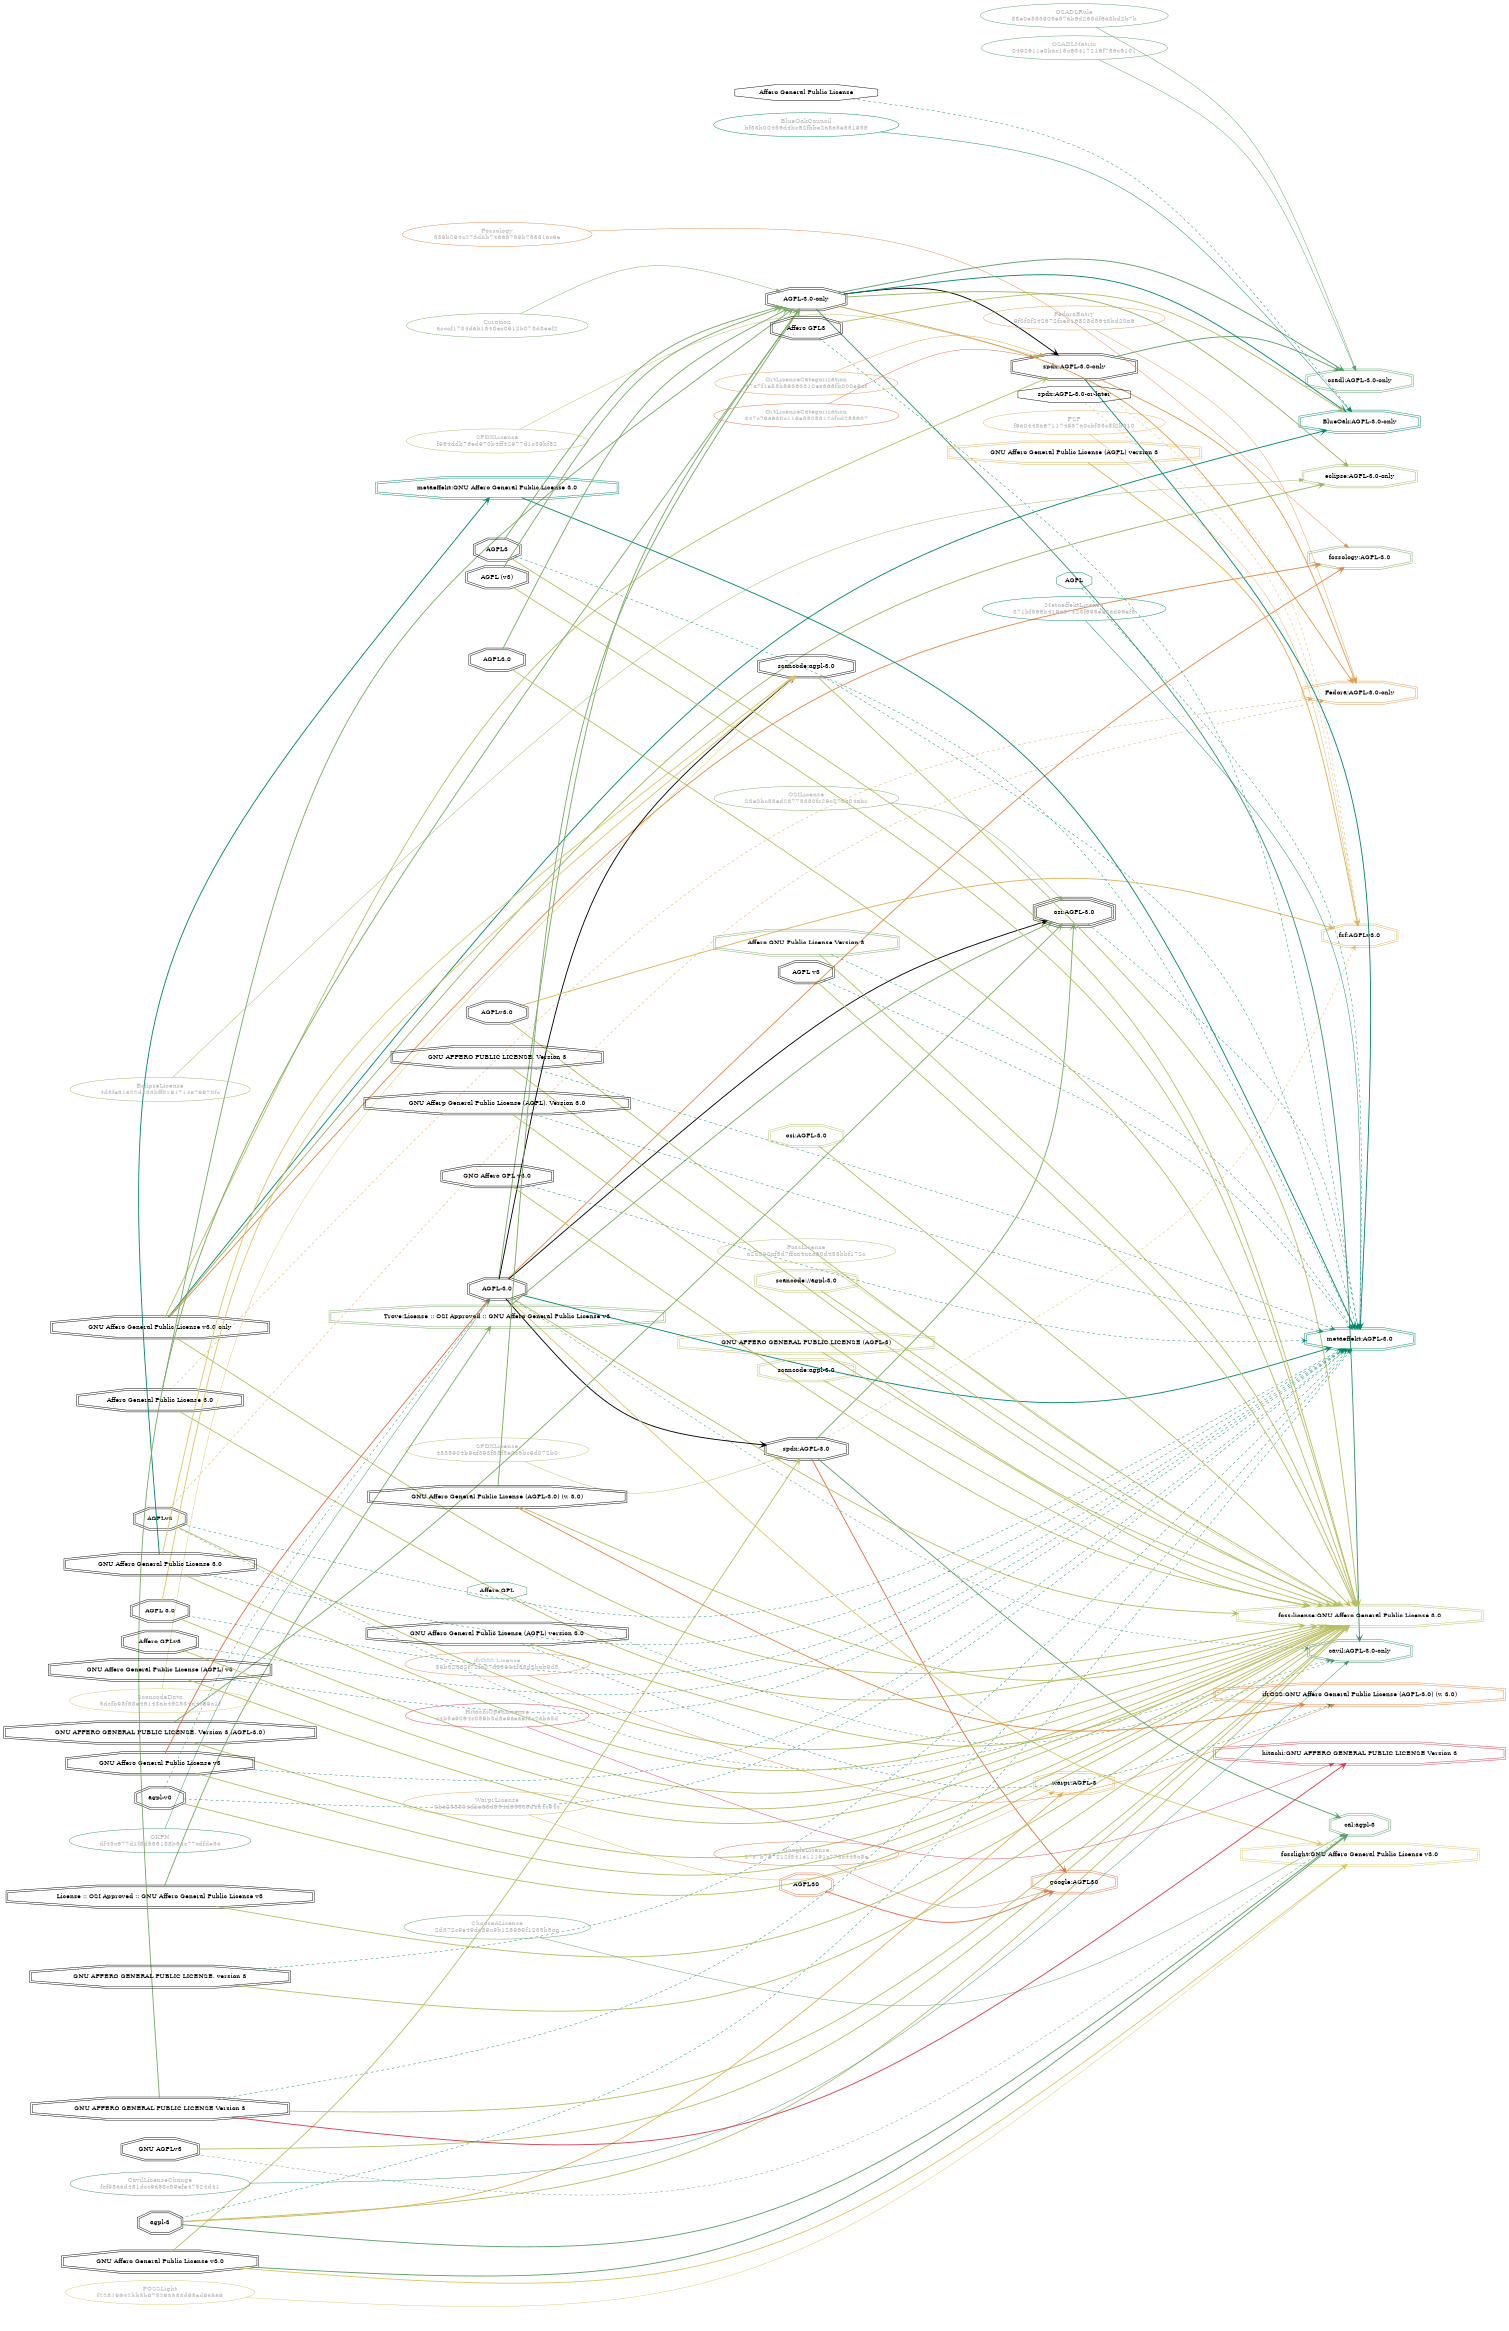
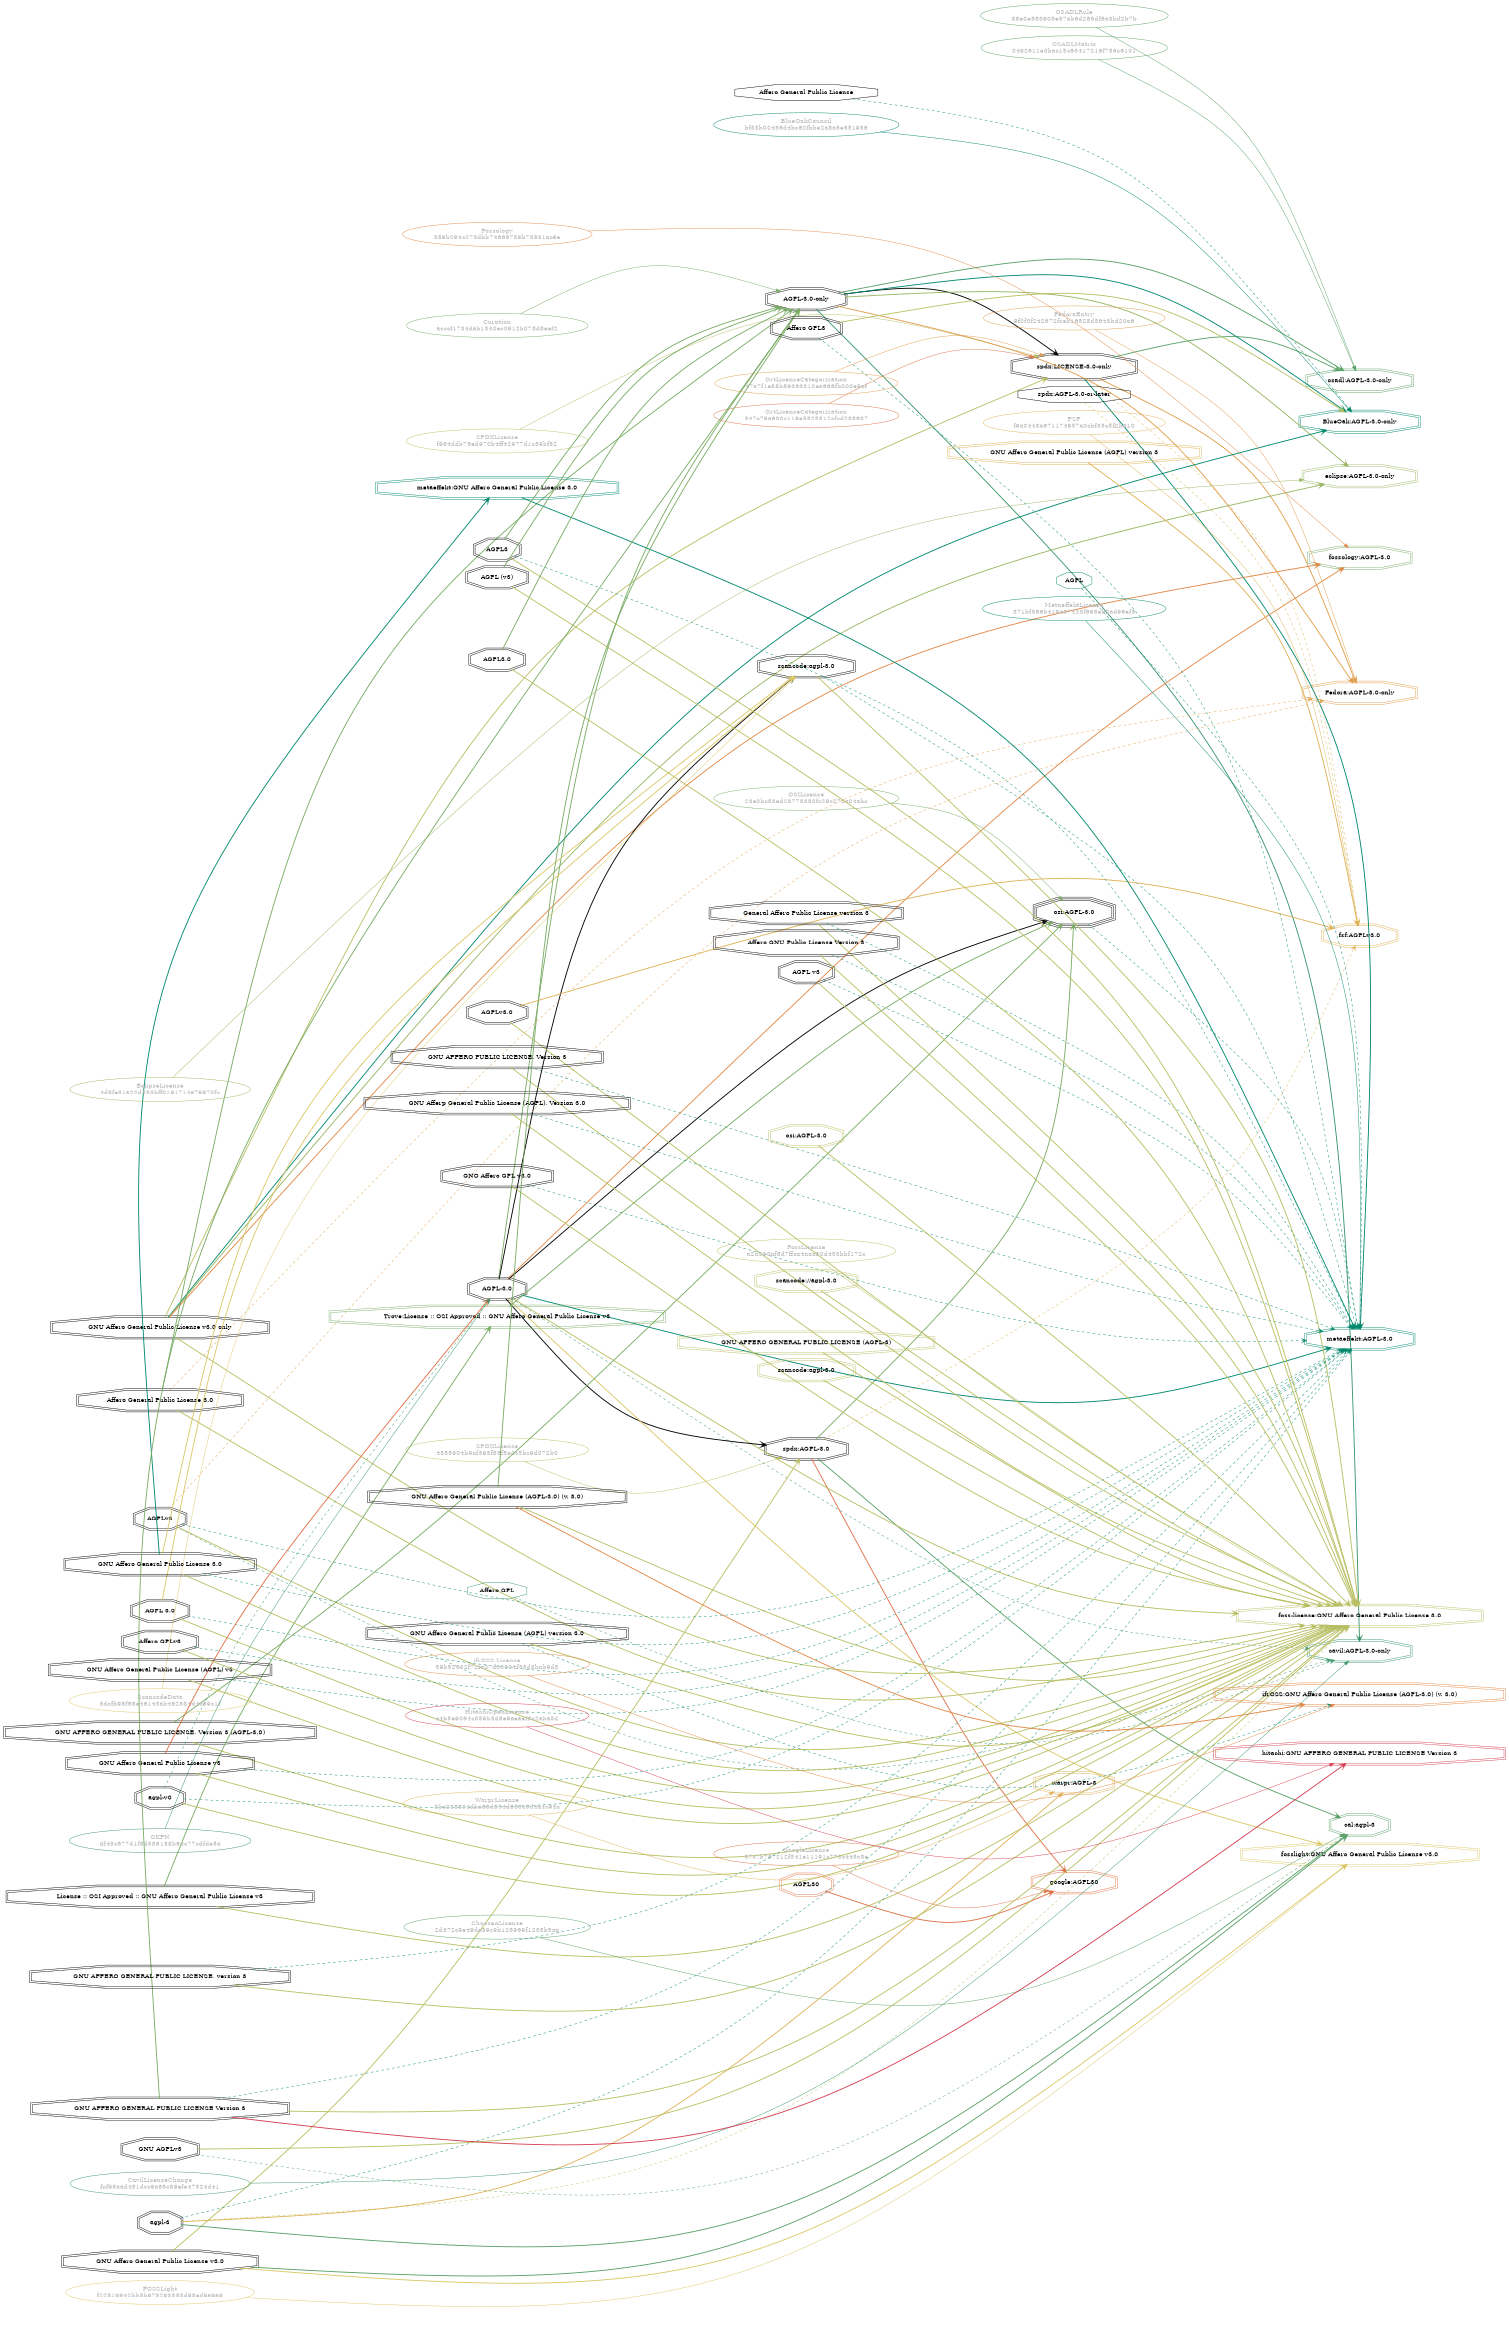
(1074, 367) -> (1074, 367)
none -> (806, 913)
(806, 943) -> (806, 943)
(747, 2126) -> (747, 2126)
